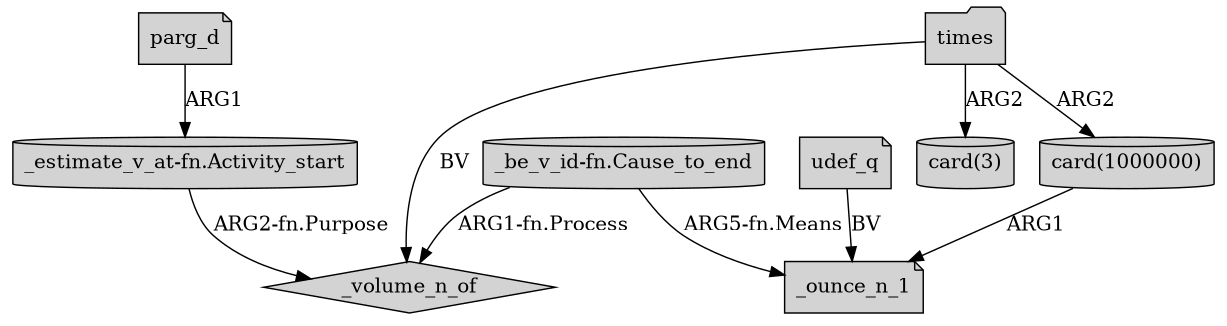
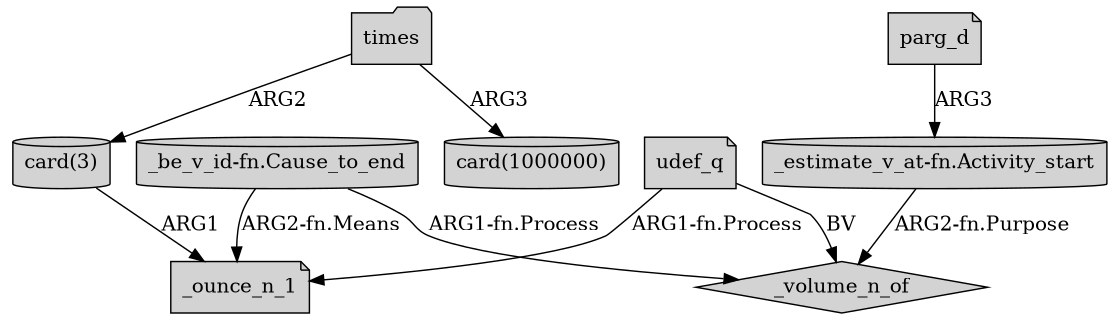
(618, 75) -> (792, 207)
(214, 101) -> (964, 101)
(1086, 101) -> (499, 101)
(998, 222) -> (144, 221)
(764, 225) -> (322, 225)
(866, 225) -> (717, 225)
